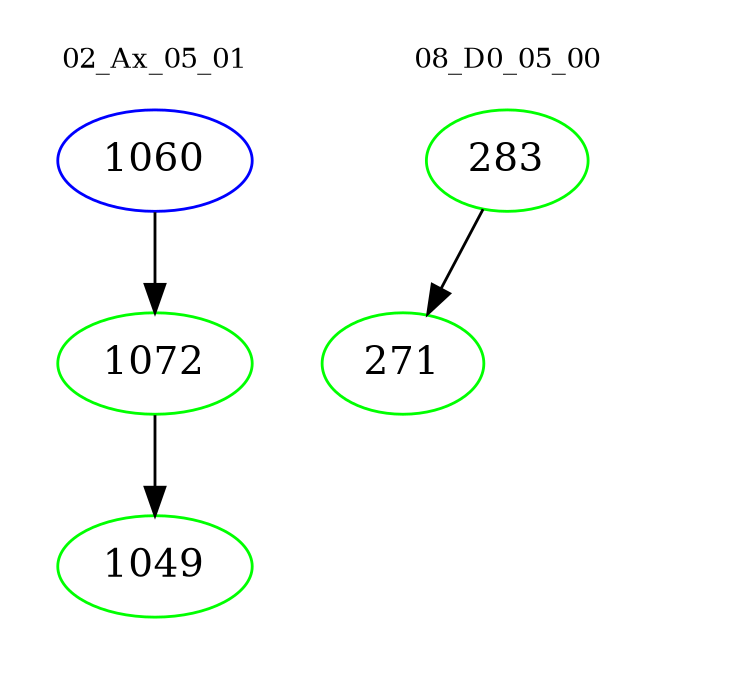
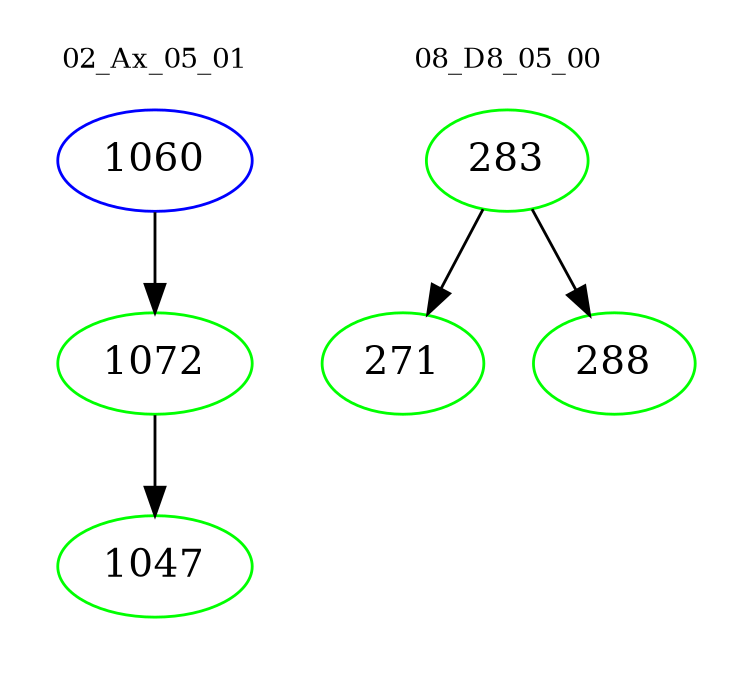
(509, 61) -> (509, 61)
none -> (614, 364)
(155, 566) -> (155, 566)
